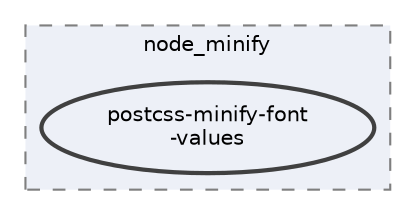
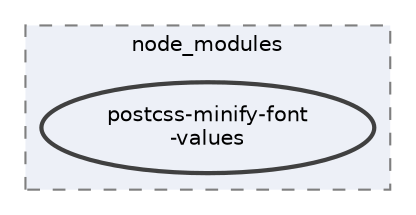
(208, 46) -> (208, 46)
